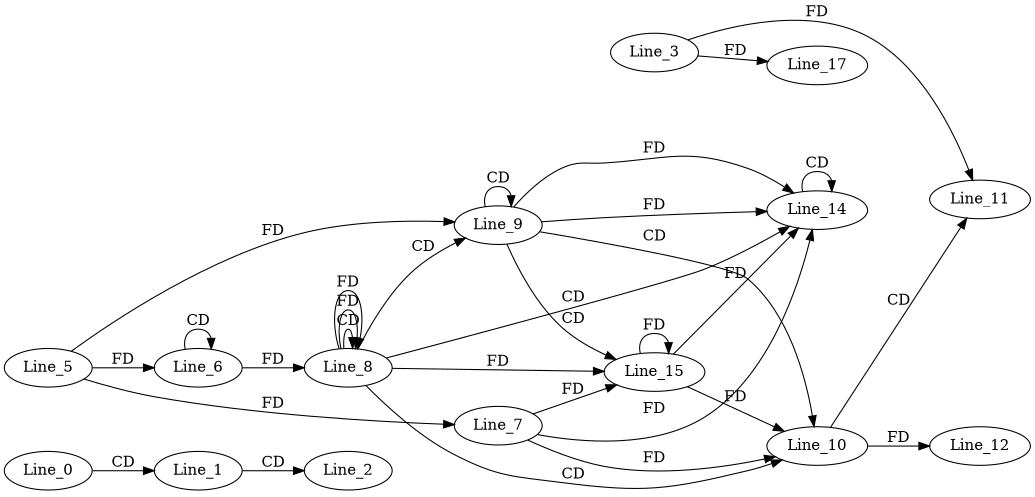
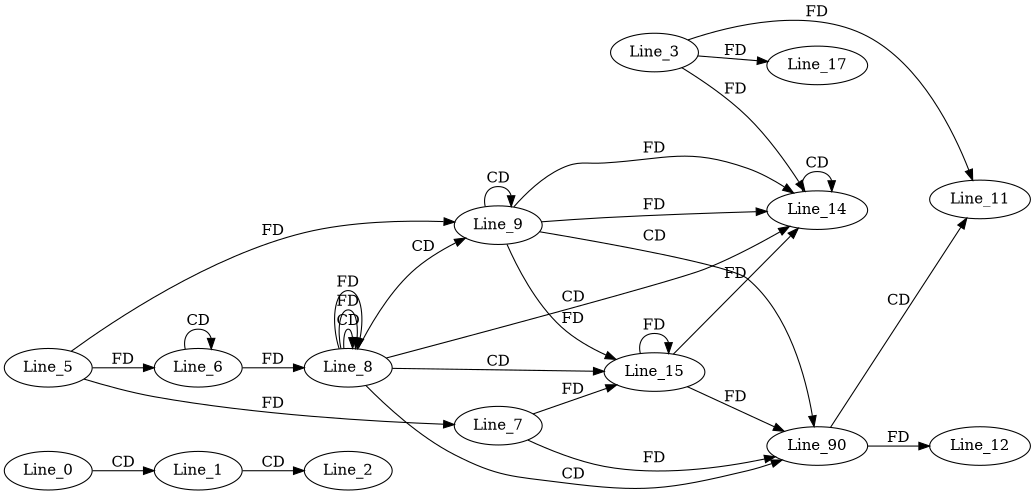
(573, 319) -> (573, 319)
(498, 362) -> (498, 362)
(712, 411) -> (748, 117)
(817, 446) -> (817, 446)
